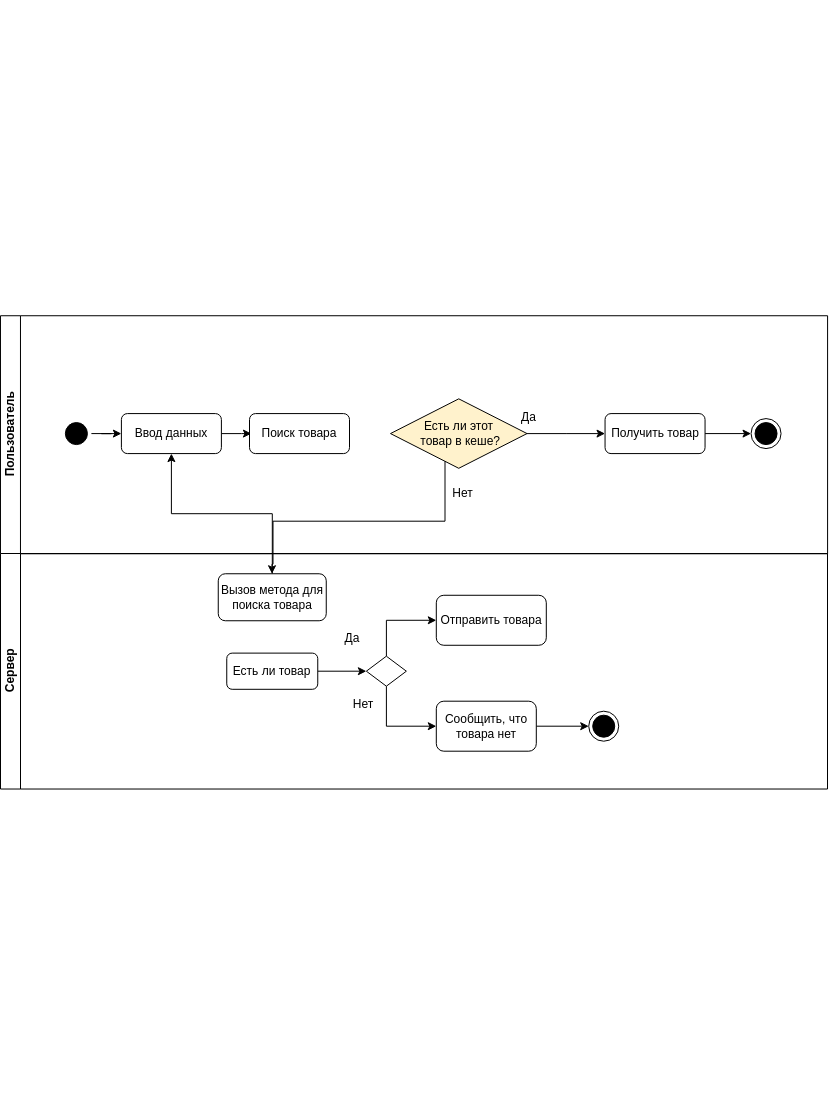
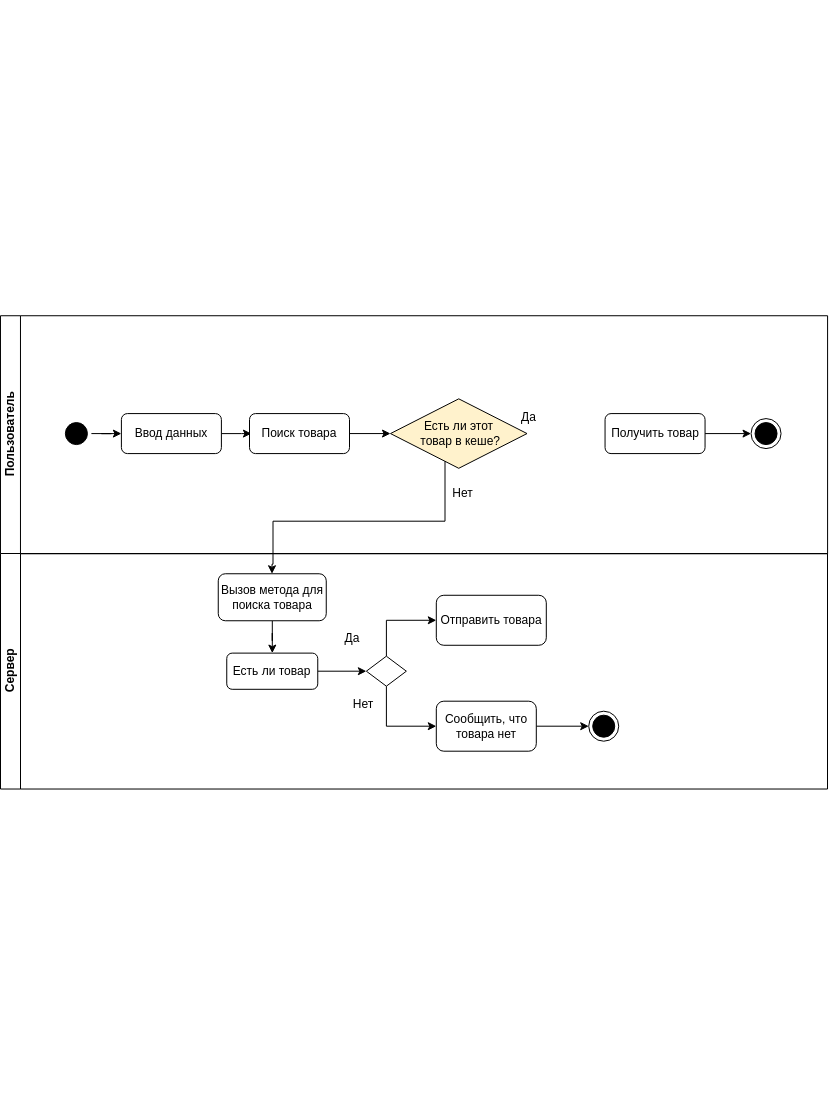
none -> (367, 434)
(562, 434) -> none
(199, 514) -> (272, 641)
